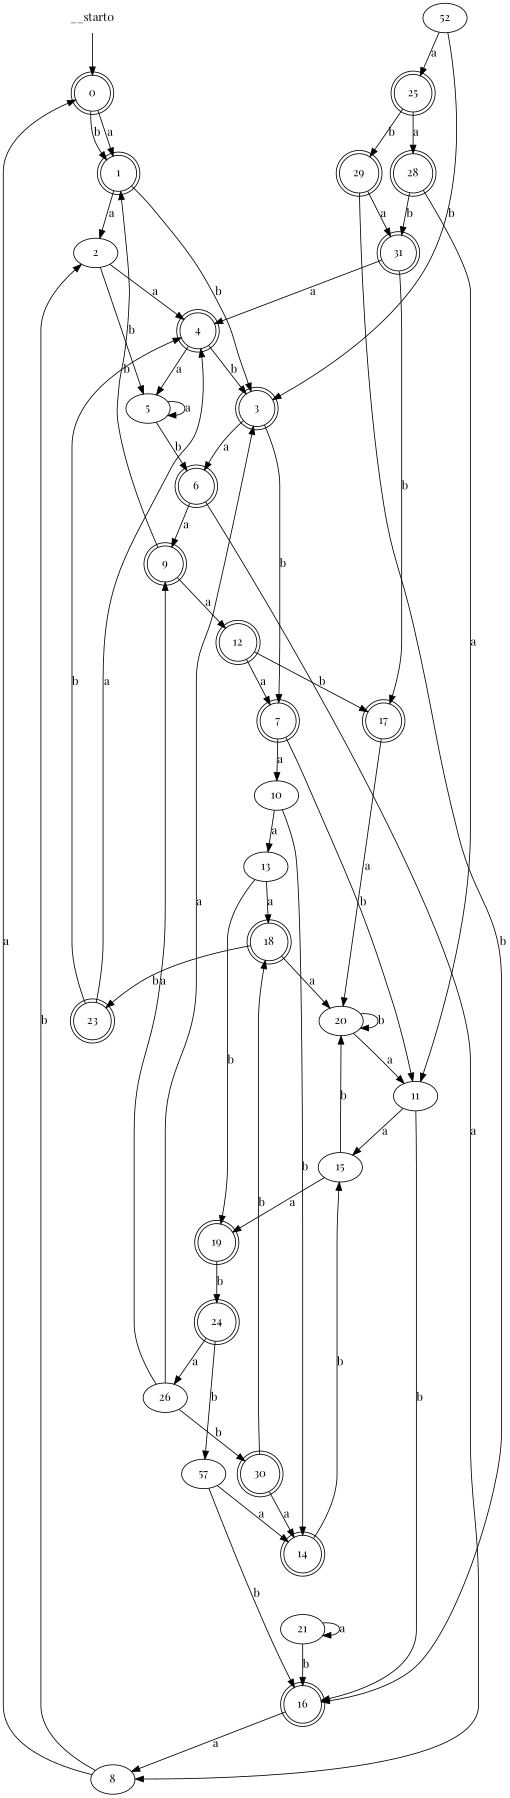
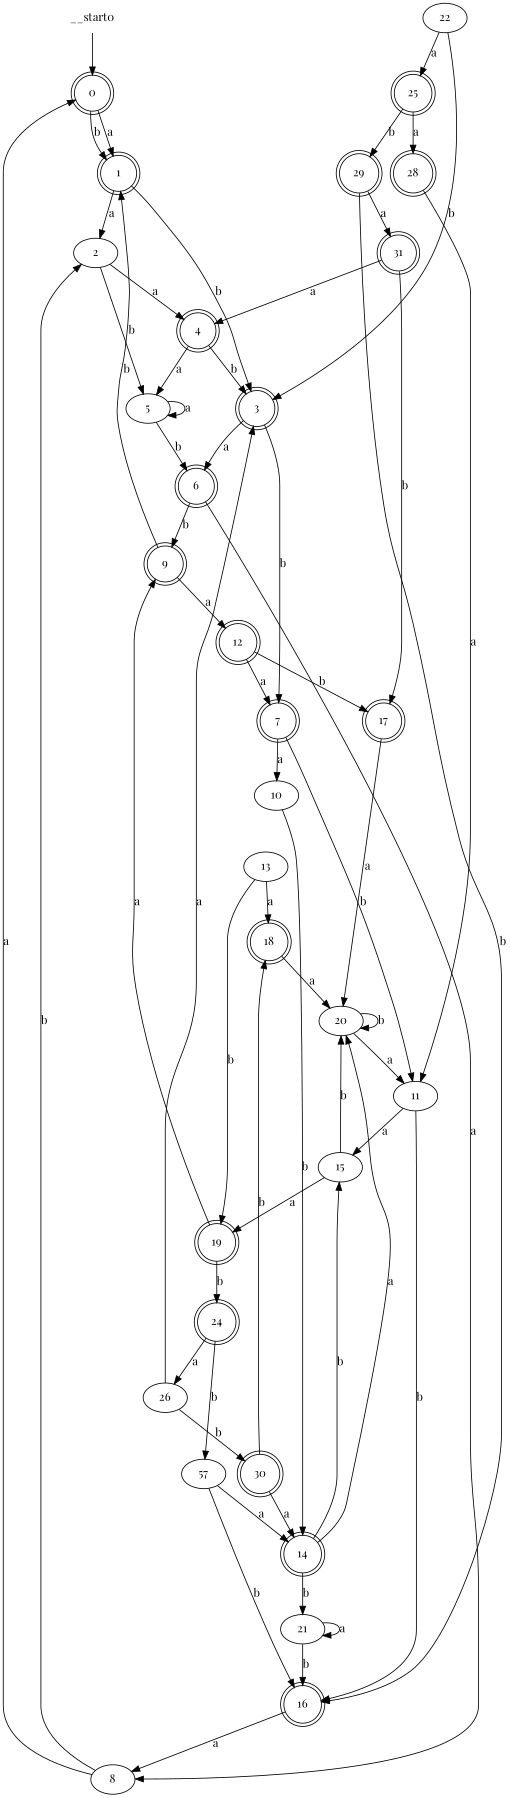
(445, 18) -> (445, 18)
(406, 210) -> none
(186, 525) -> (186, 525)
(272, 827) -> none
(159, 991) -> (134, 910)
(92, 1021) -> none
none -> (385, 1298)
none -> (303, 1590)
